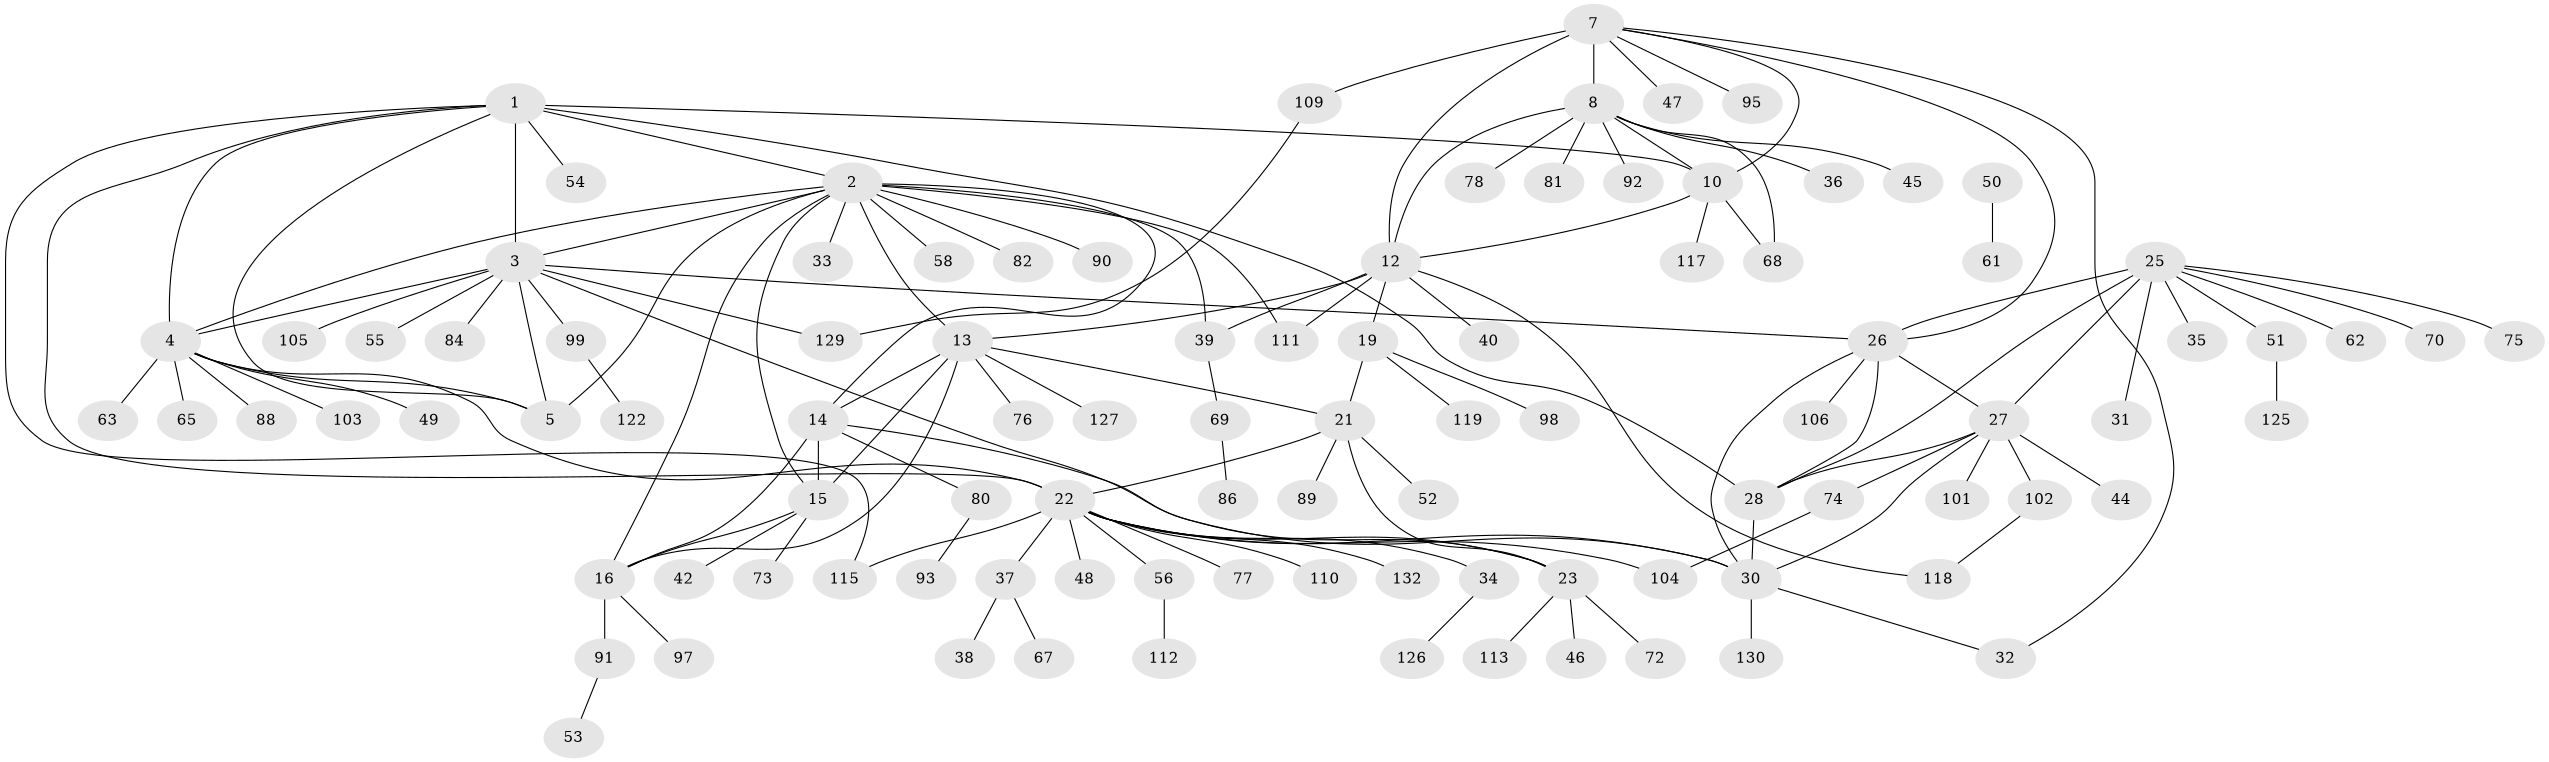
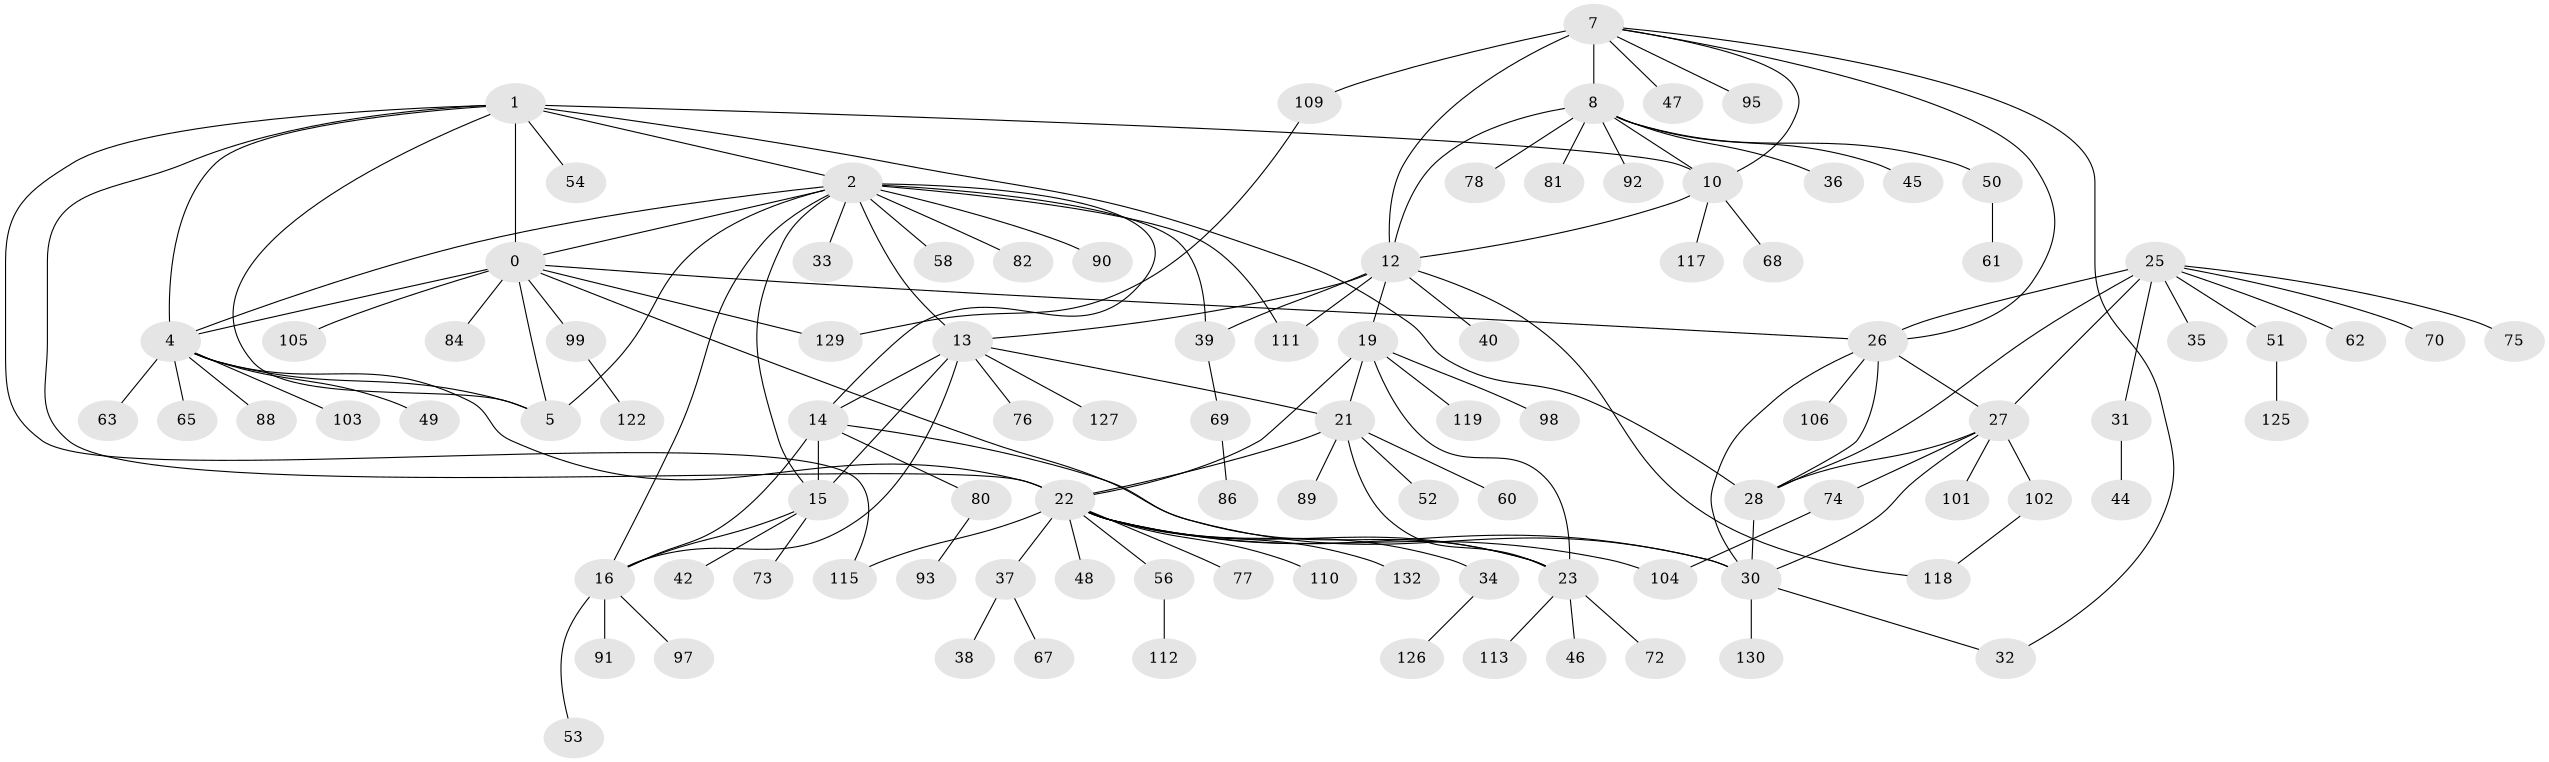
(1758, 170) -> (1820, 143)
(515, 262) -> (515, 262)
(376, 341) -> none
none -> (1243, 449)
none -> (1482, 458)
(2060, 460) -> (2121, 460)
none -> (1508, 500)
(589, 698) -> (562, 654)
